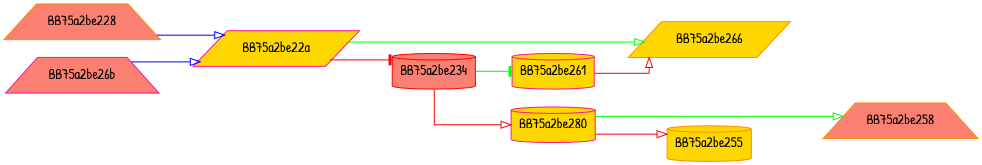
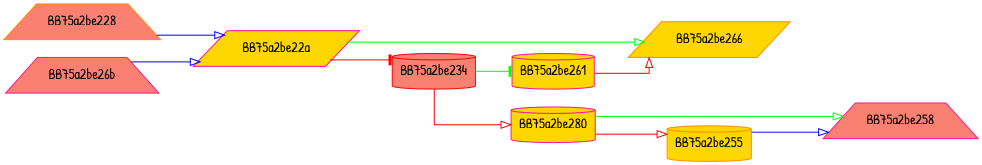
(901, 121) -> (901, 121)
none -> (785, 132)
